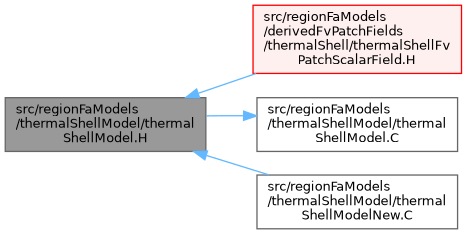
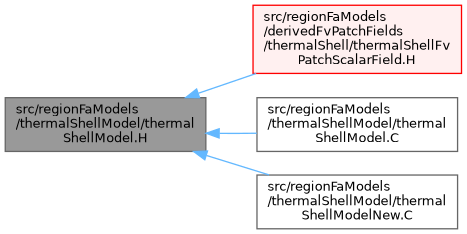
(225, 116) -> (238, 133)
